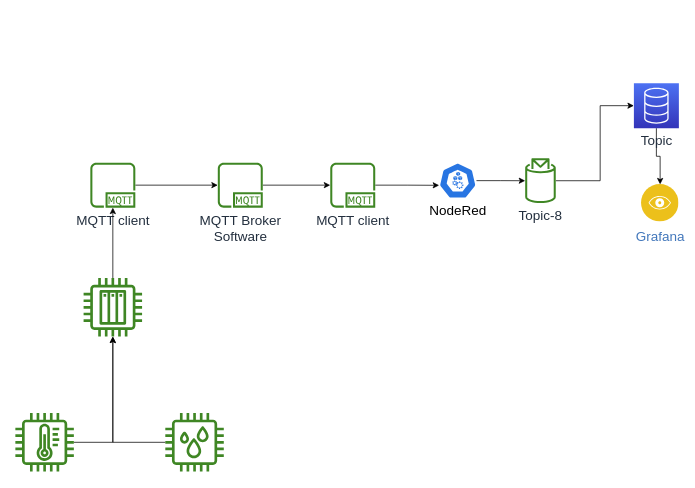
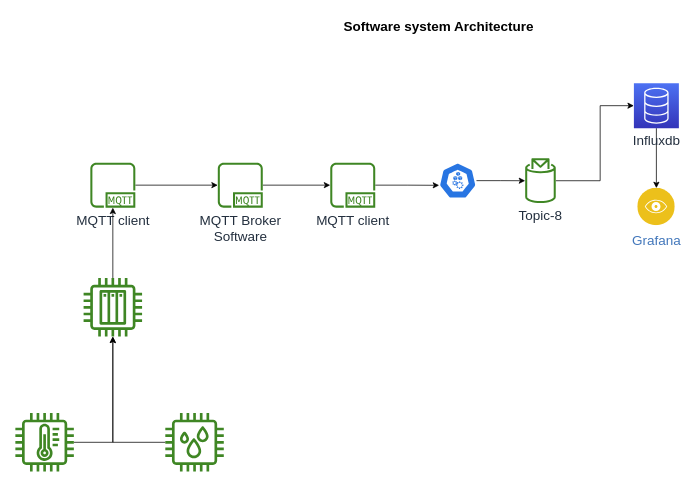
none -> (439, 27)
(657, 139) -> (657, 139)
(660, 203) -> (657, 207)
(458, 210) -> none
